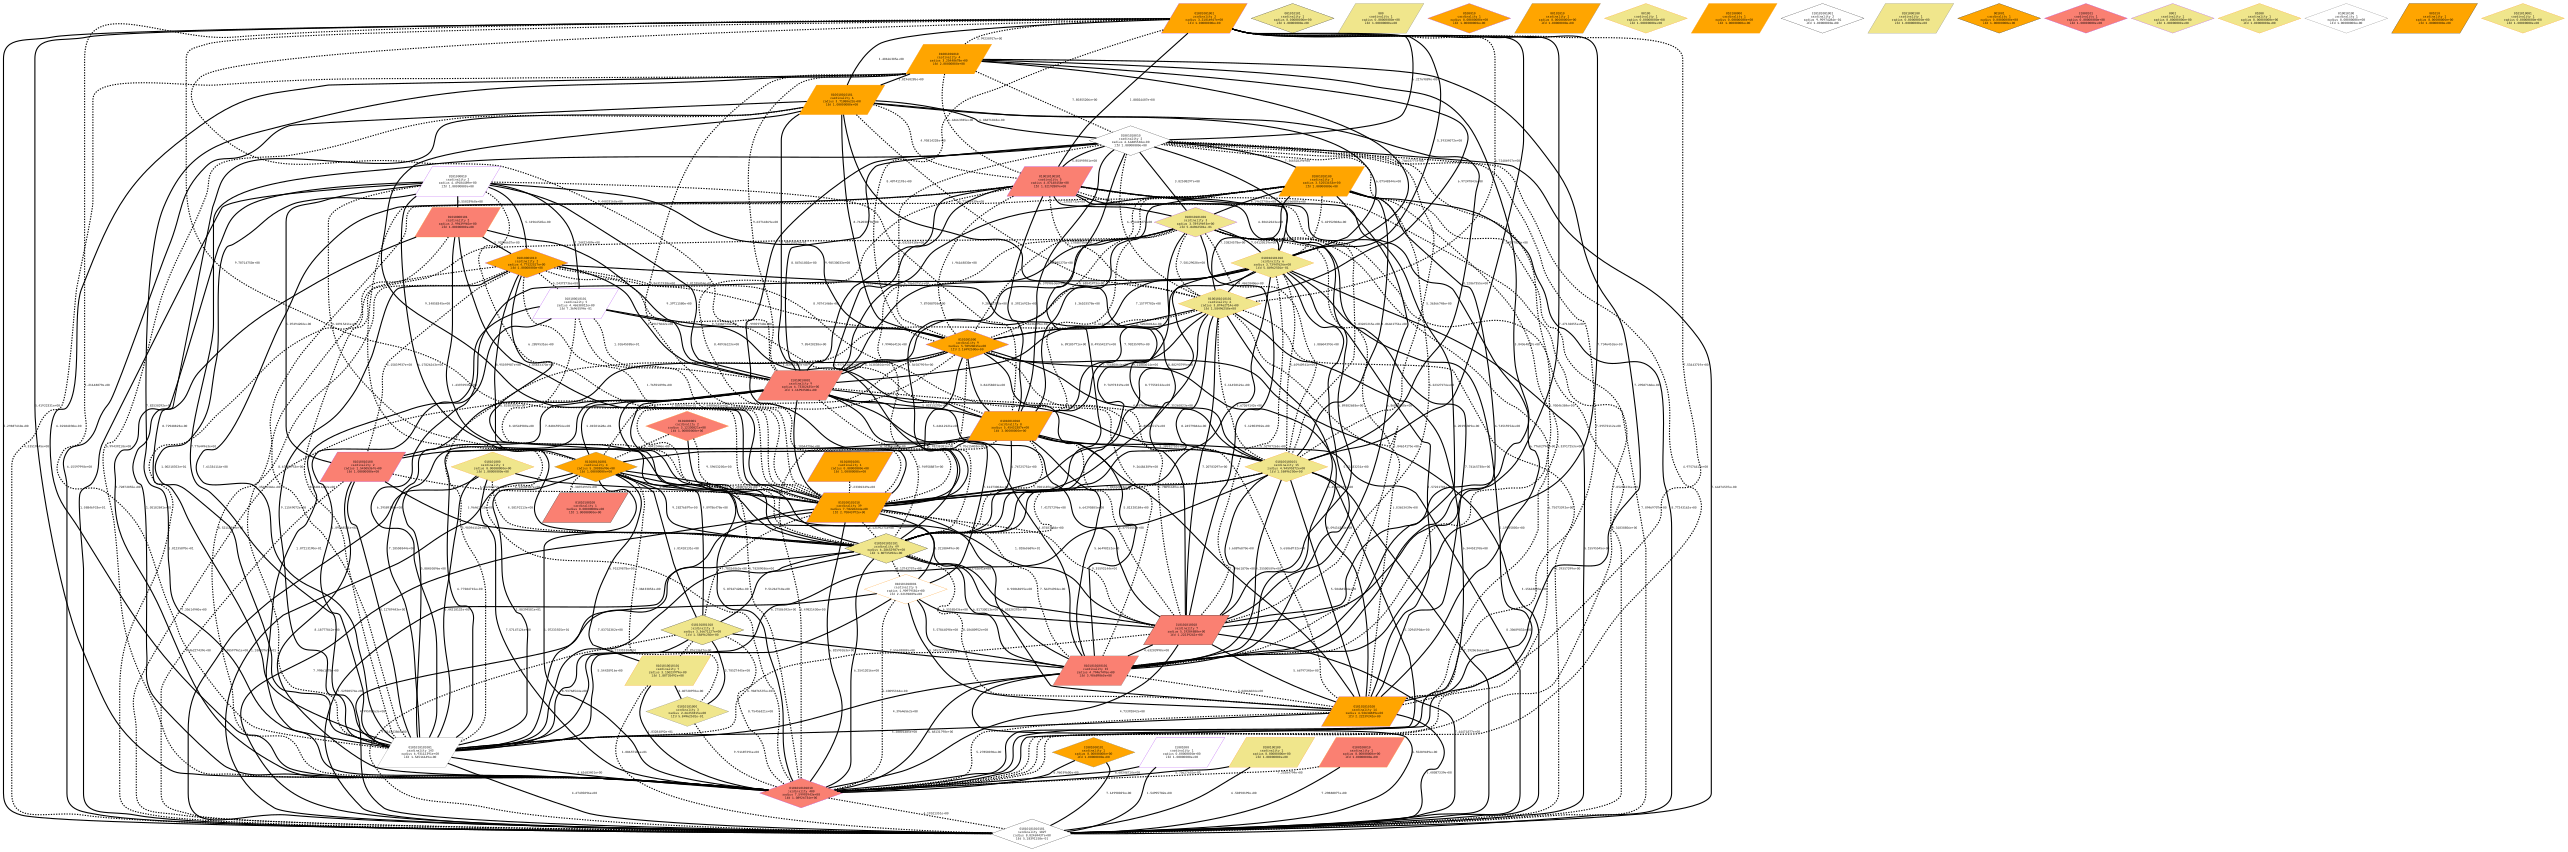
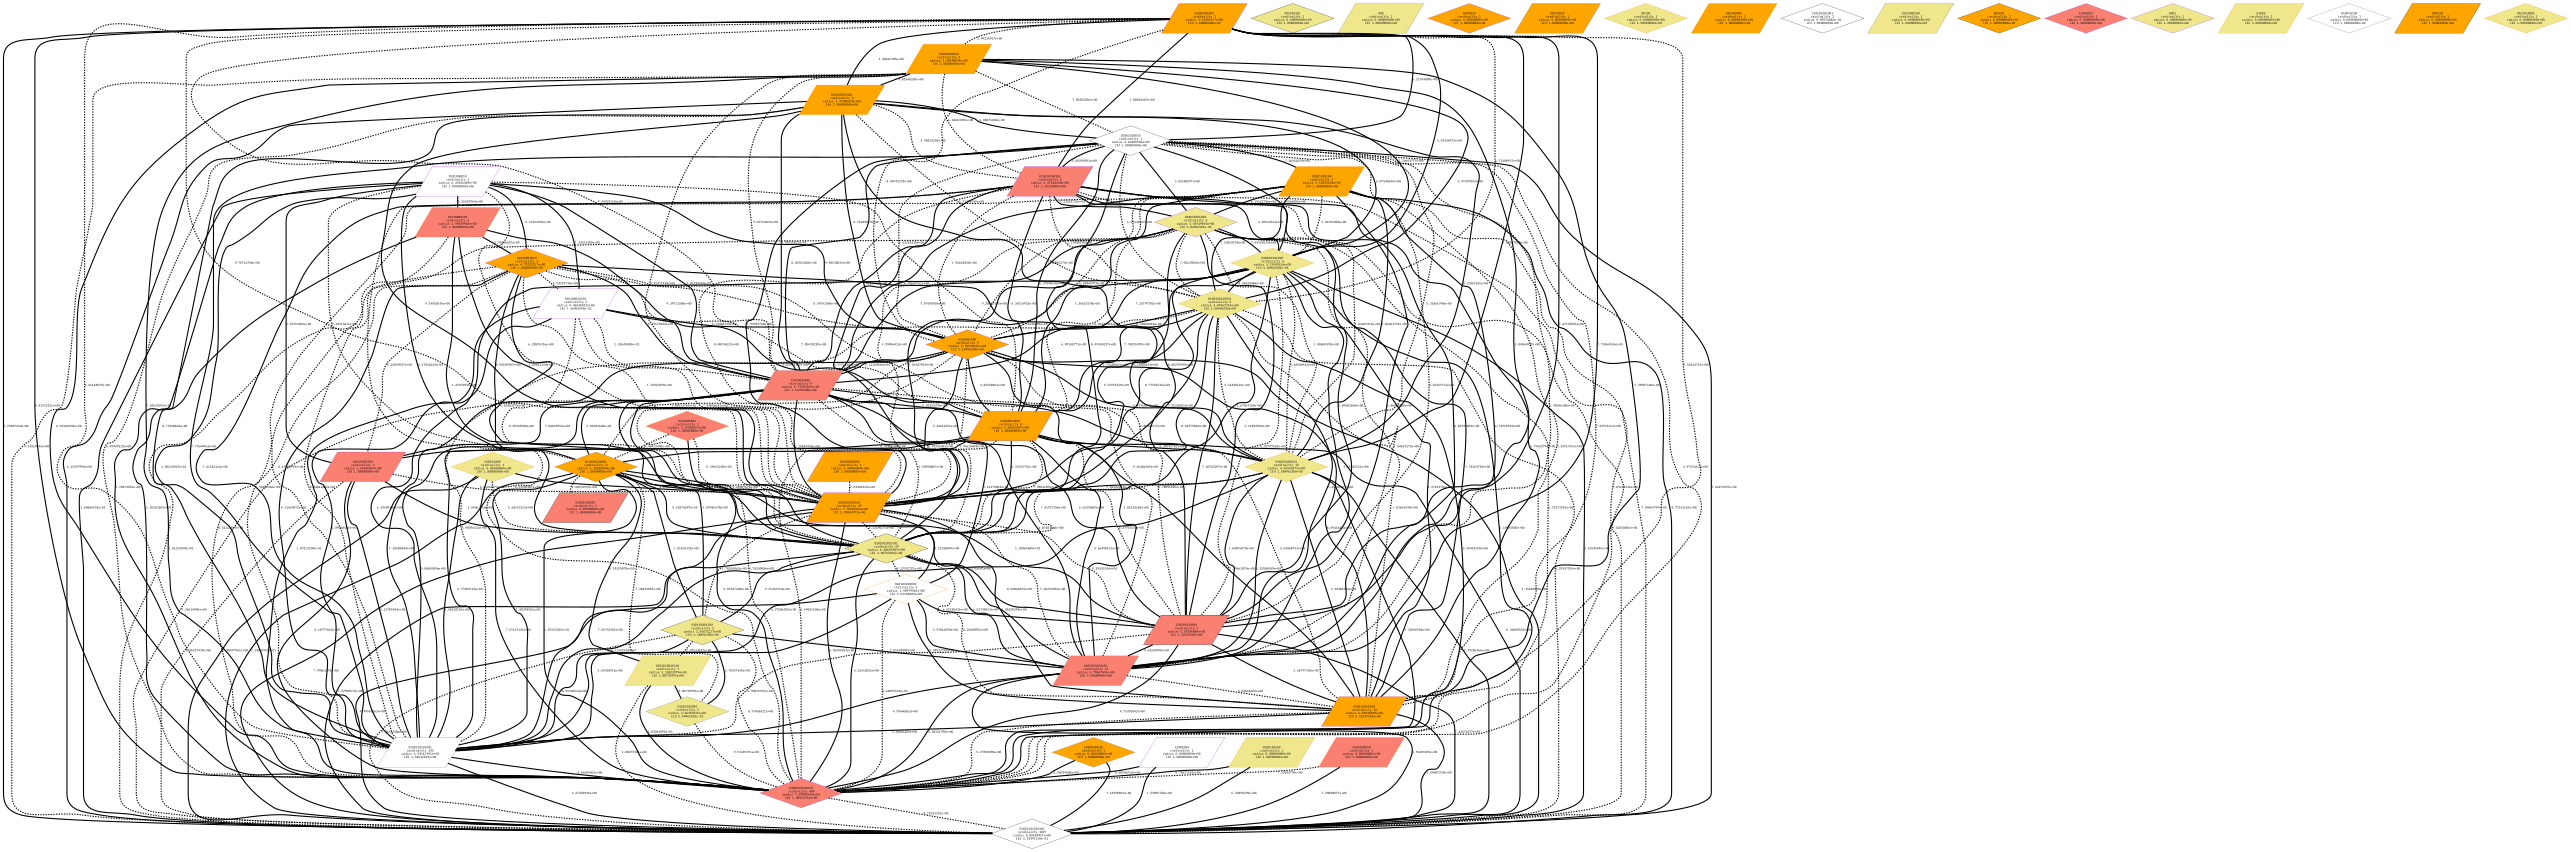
(2259, 18) -> (2261, 18)
